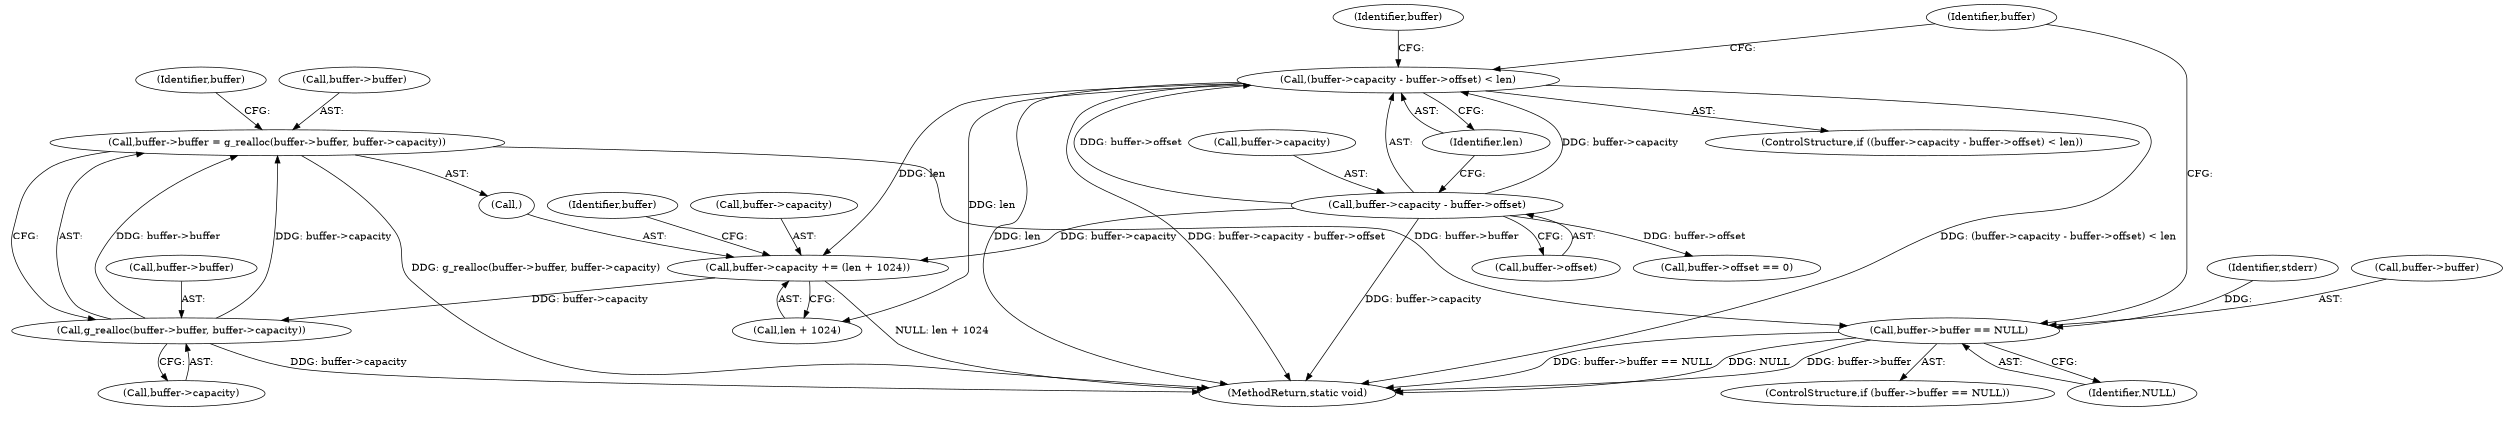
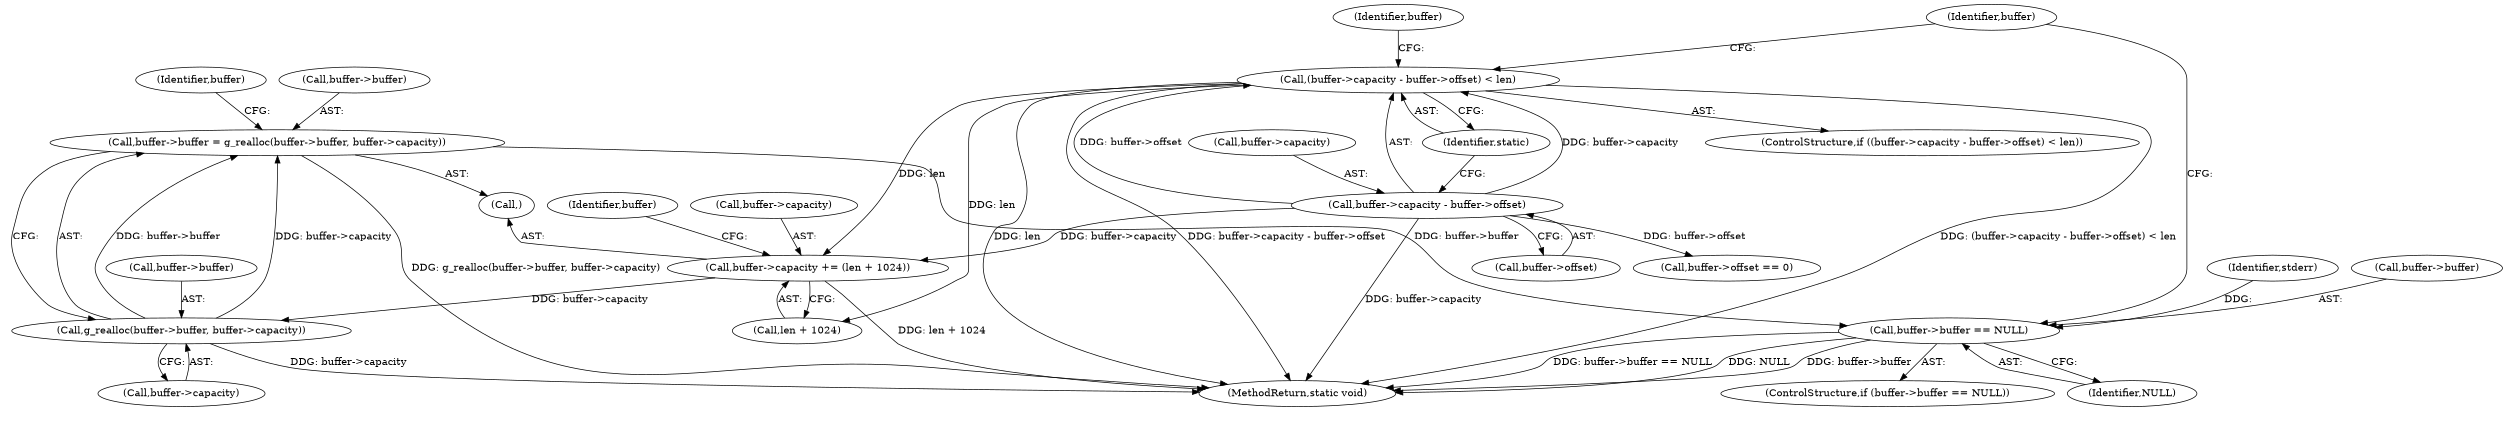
(1486, 143) -> (1486, 143)
(626, 238) -> (604, 250)
(942, 331) -> (942, 331)
